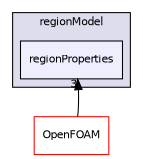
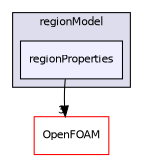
(79, 103) -> (64, 94)
